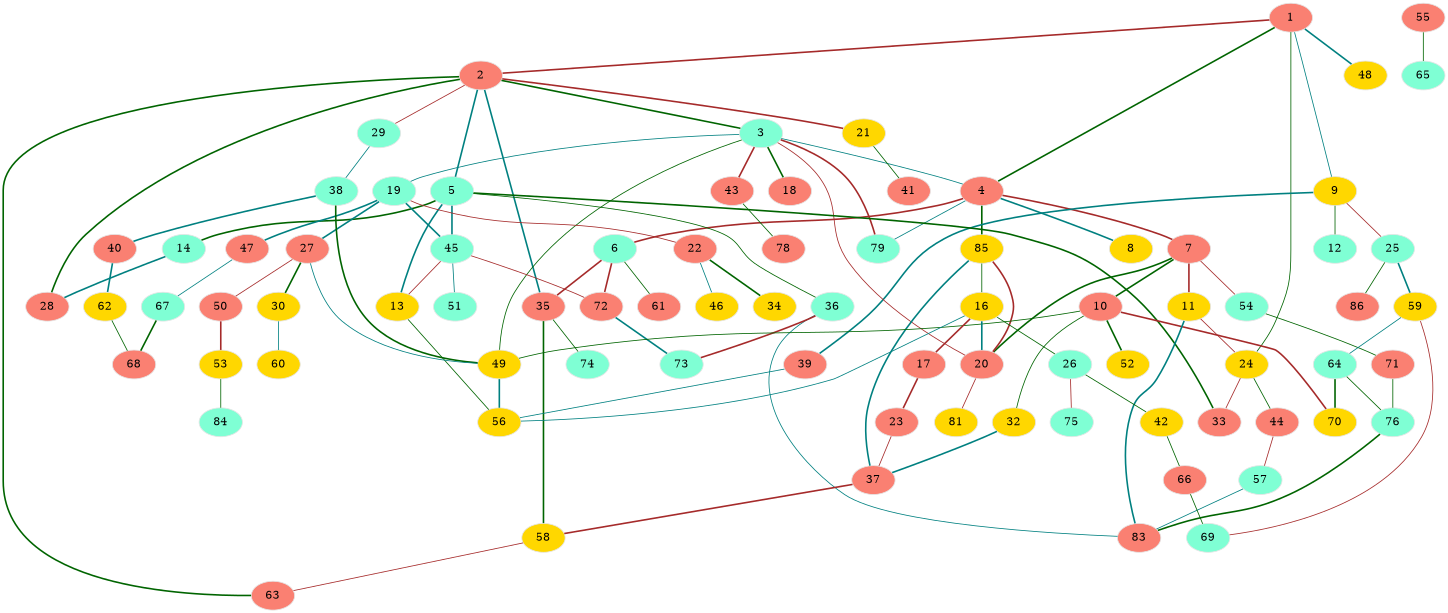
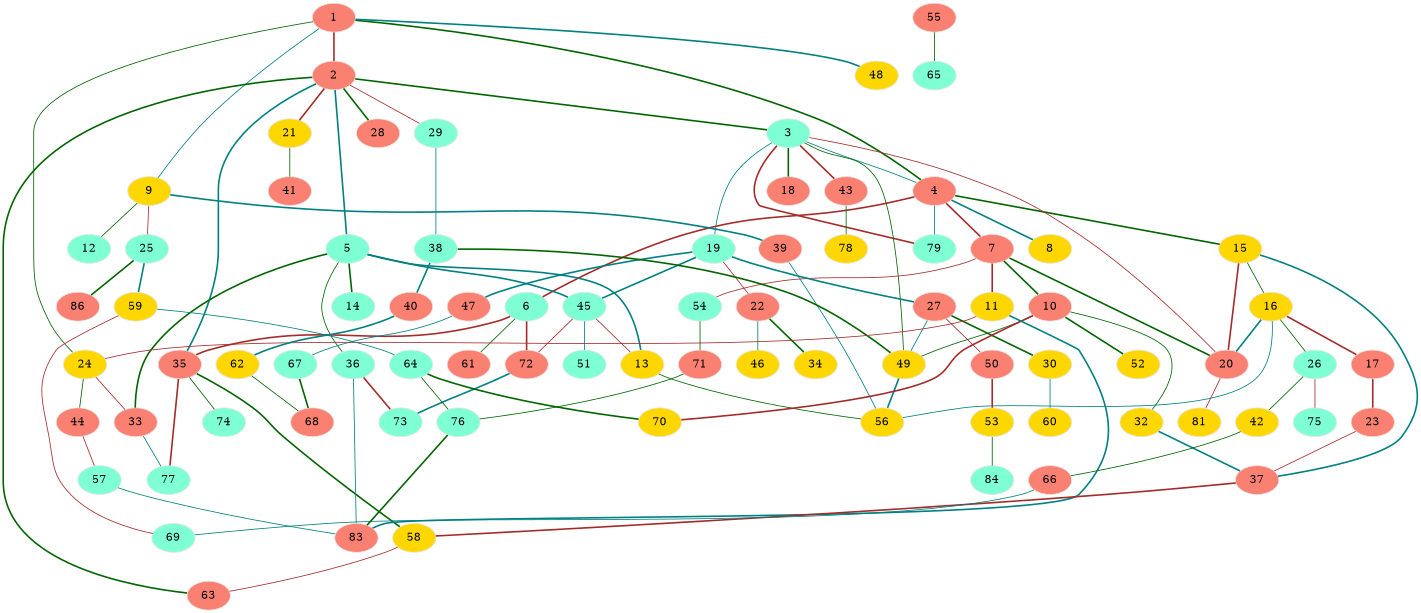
(784, 249) -> (846, 249)
(982, 249) -> (1240, 249)
(117, 275) -> none
(1375, 278) -> (112, 278)
none -> (169, 480)
(1195, 505) -> (615, 519)
